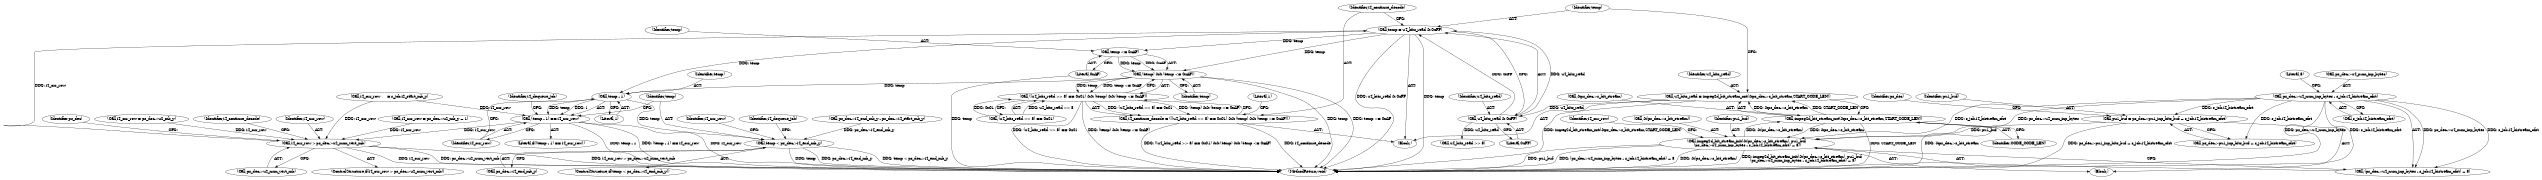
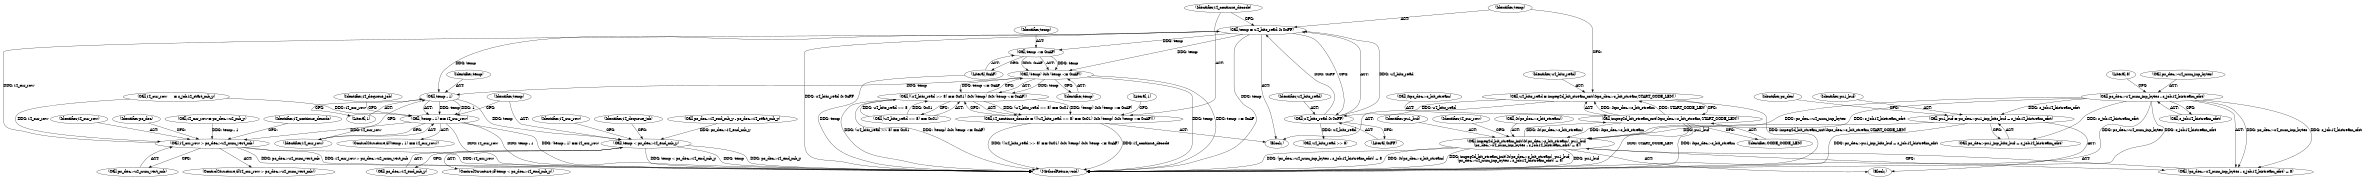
(430, 119) -> none
(251, 130) -> (225, 130)
(551, 144) -> (396, 144)
